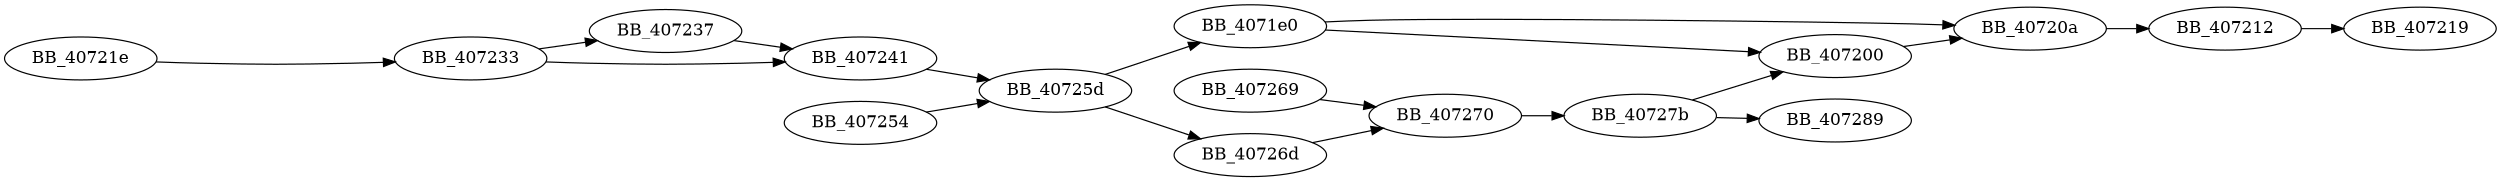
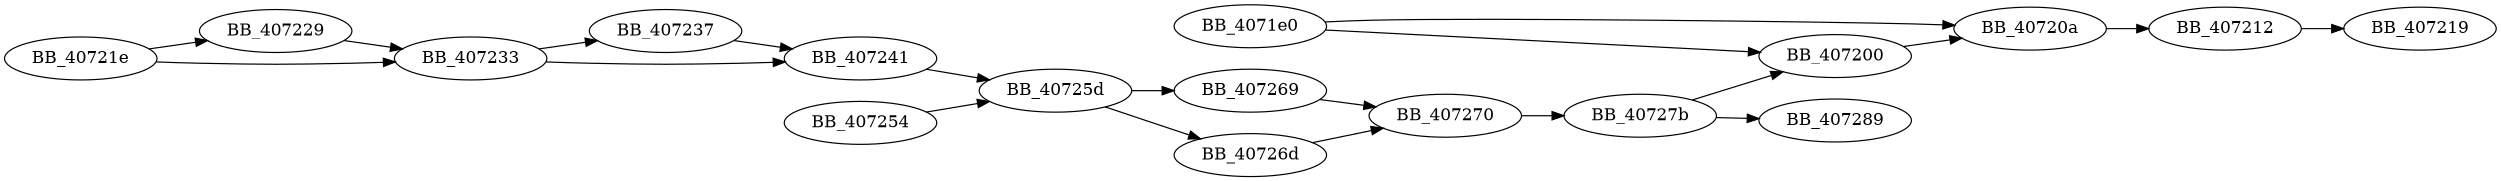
none -> (276, 31)
(1147, 60) -> (1147, 91)
